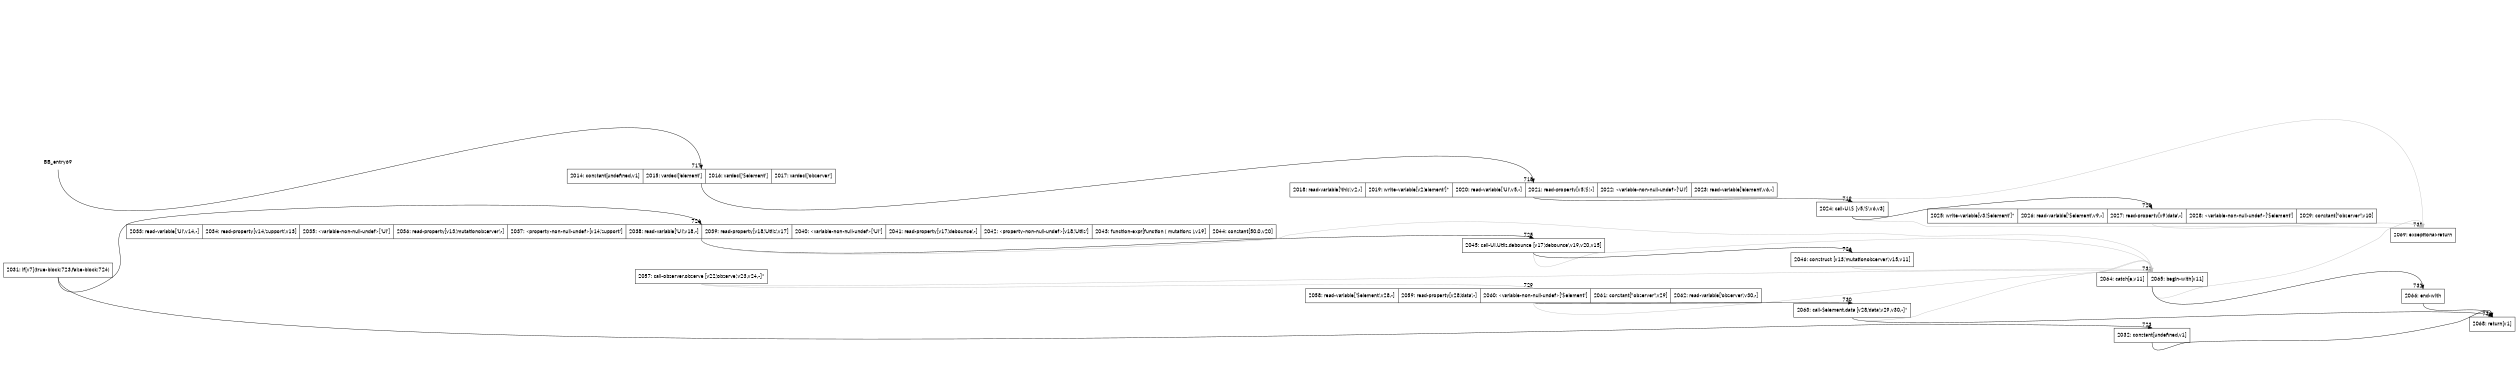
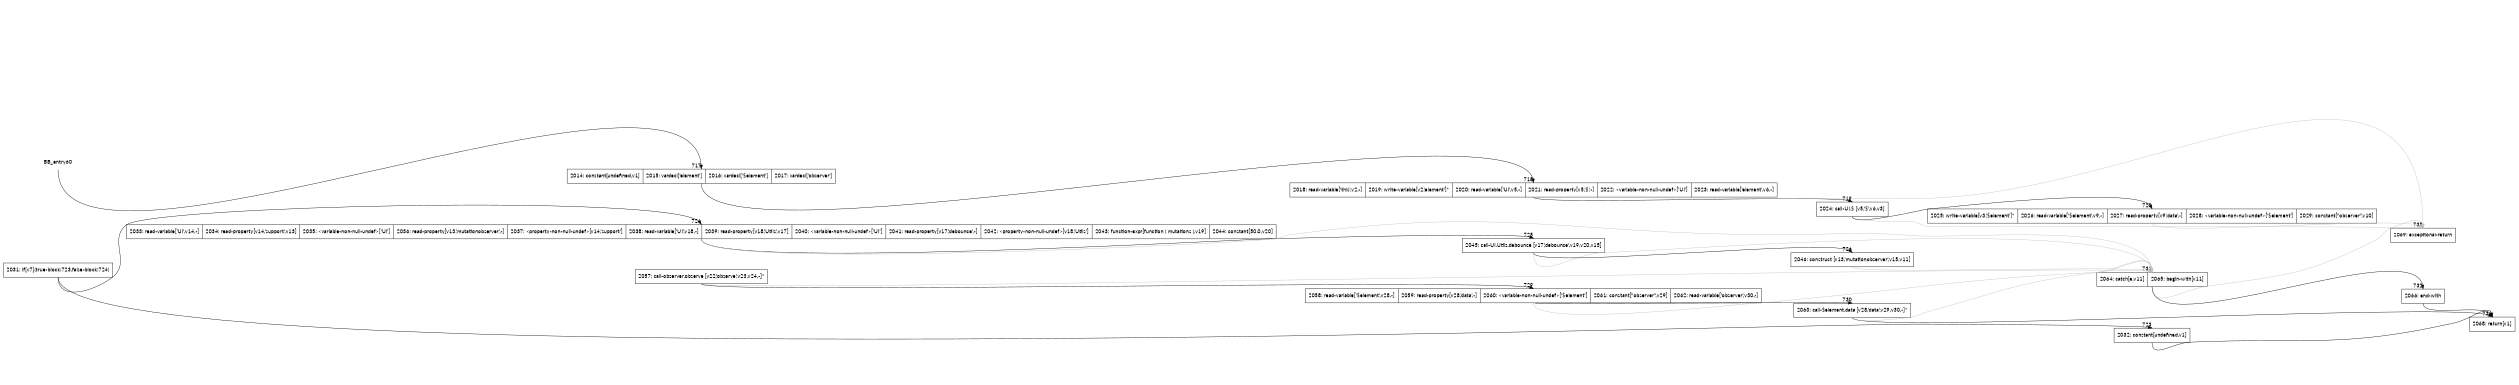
(58, 162) -> (58, 162)
(1116, 286) -> (1116, 286)
